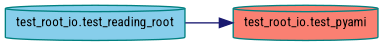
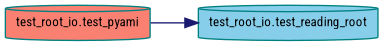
(202, 23) -> (168, 23)
